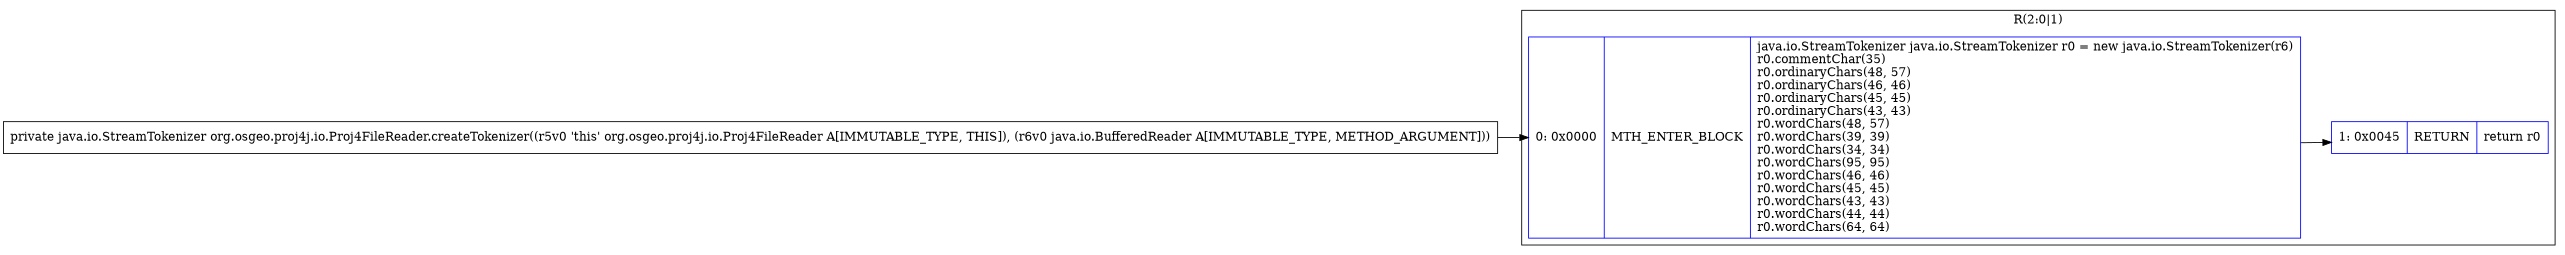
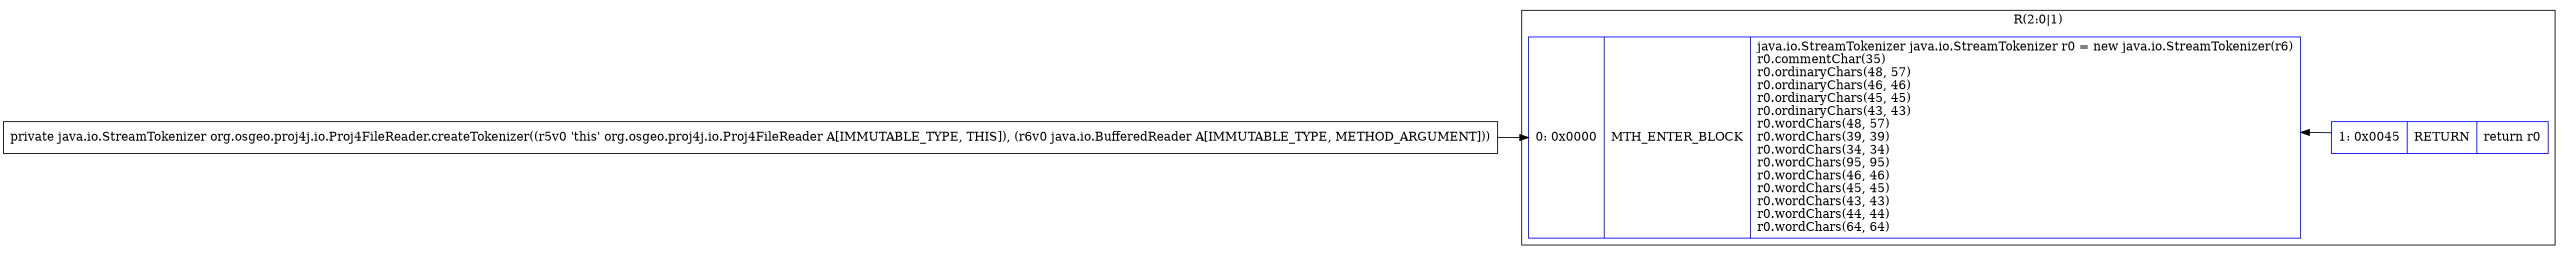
(2312, 143) -> (2320, 133)
